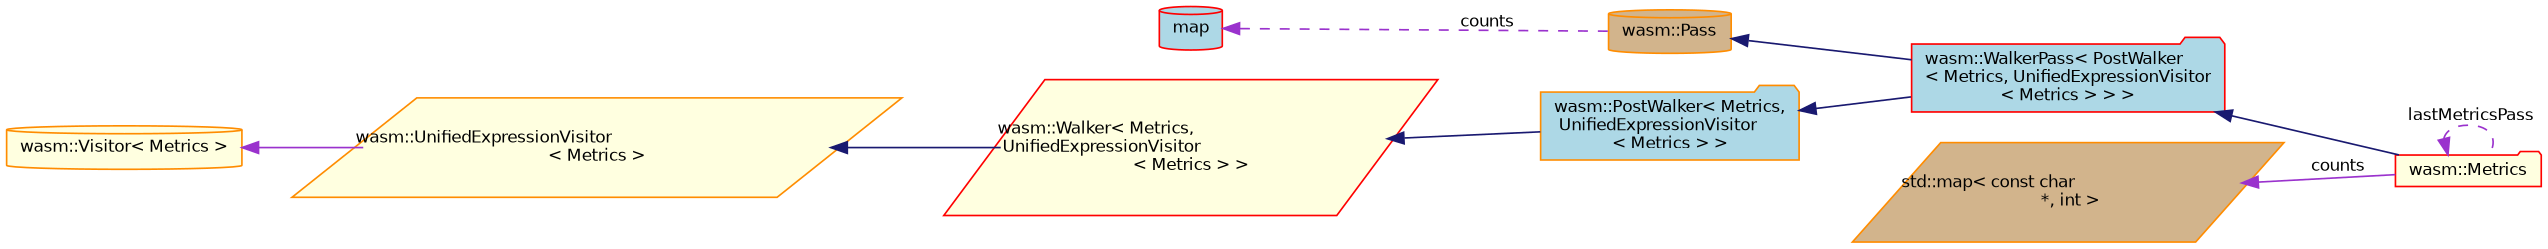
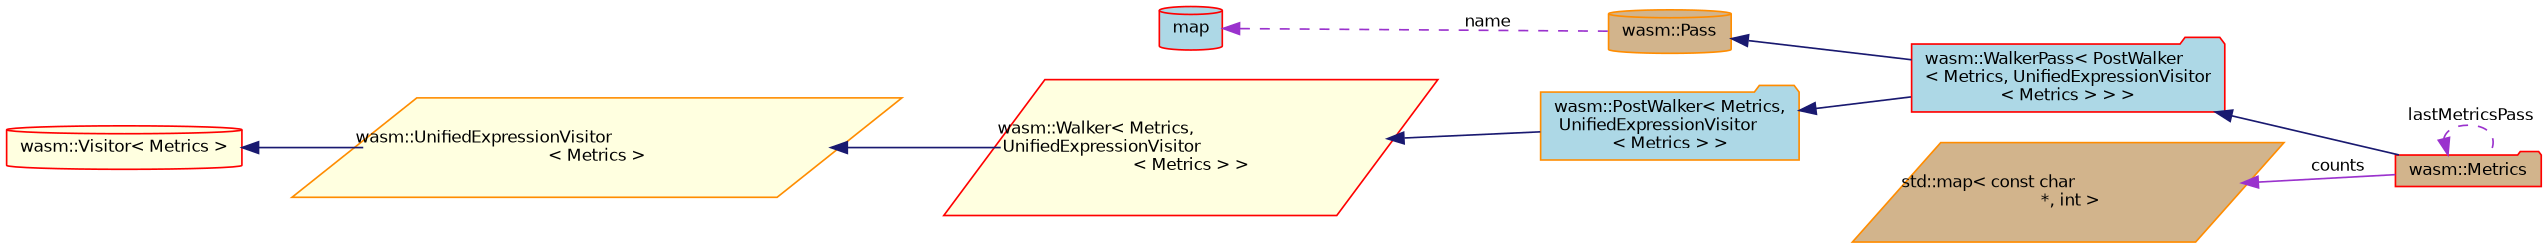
(1485, 22) -> (1485, 22)
(124, 148) -> (124, 148)
(311, 148) -> (311, 148)
(2468, 171) -> (2468, 171)
